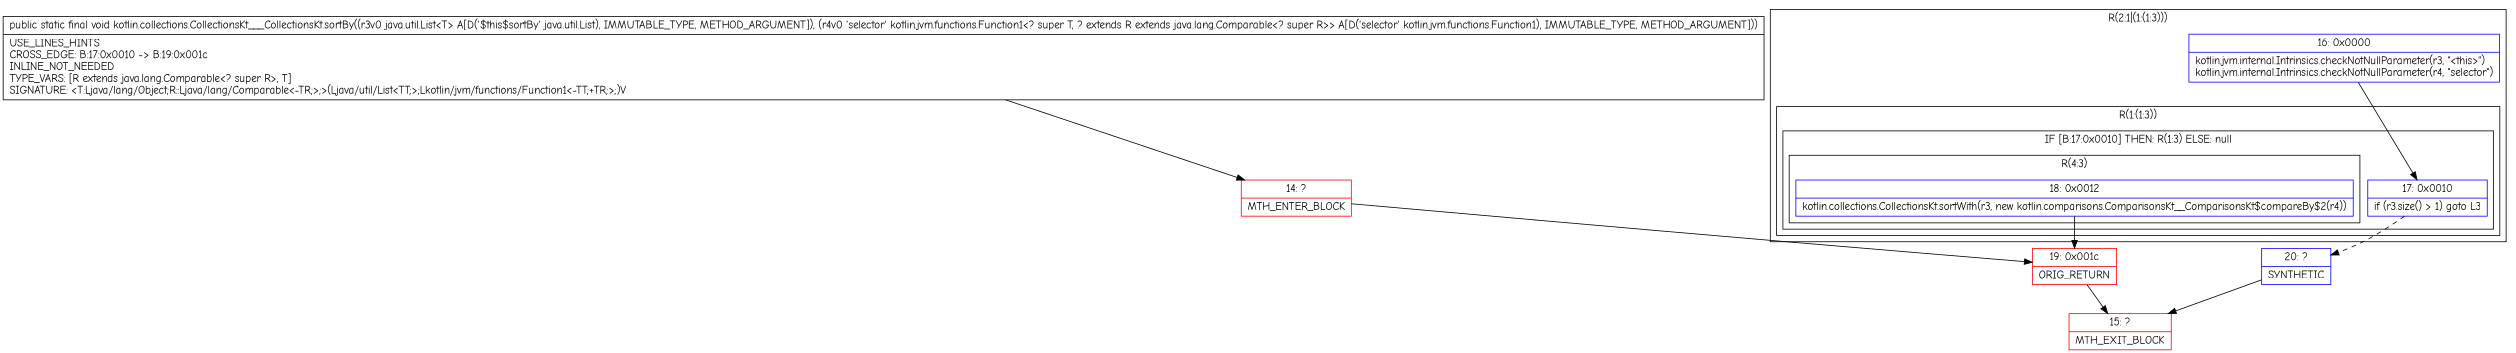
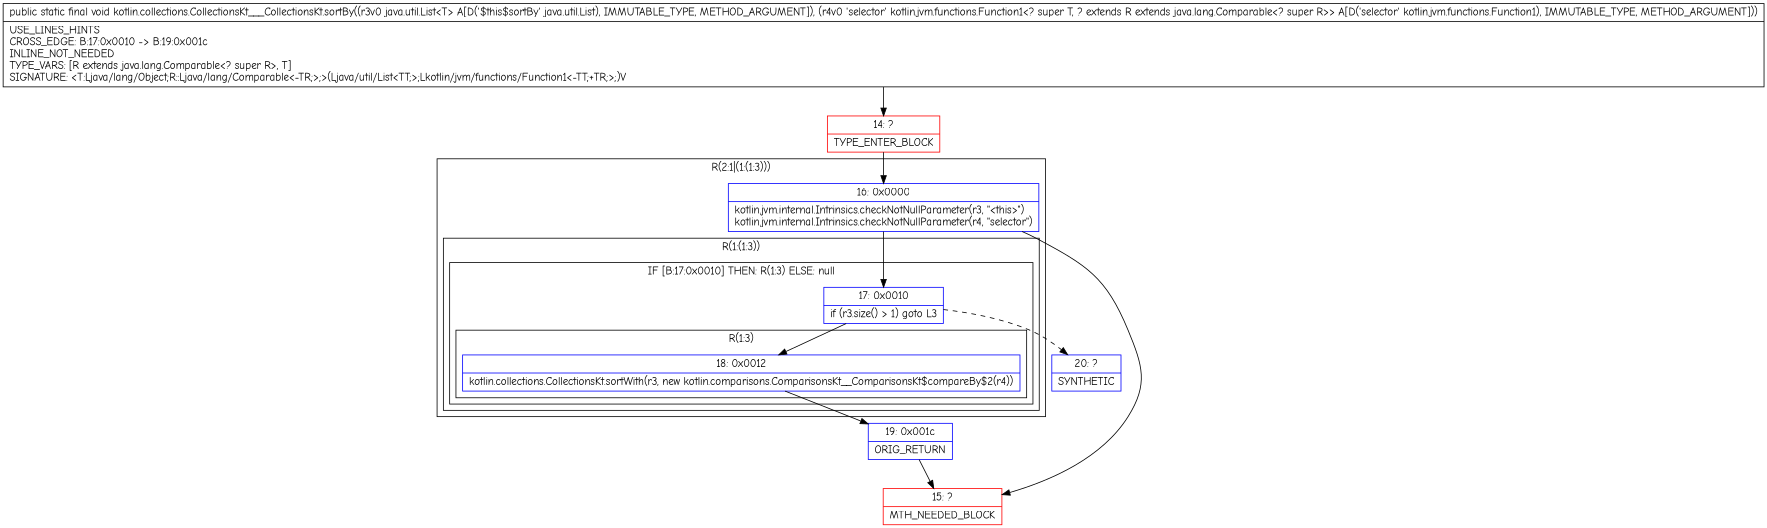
(2075, 164) -> (741, 339)
(1296, 207) -> (884, 143)
(1688, 233) -> (884, 164)
(2075, 266) -> (910, 441)
(2218, 295) -> (1141, 371)
none -> (816, 338)
(2120, 340) -> (943, 515)
